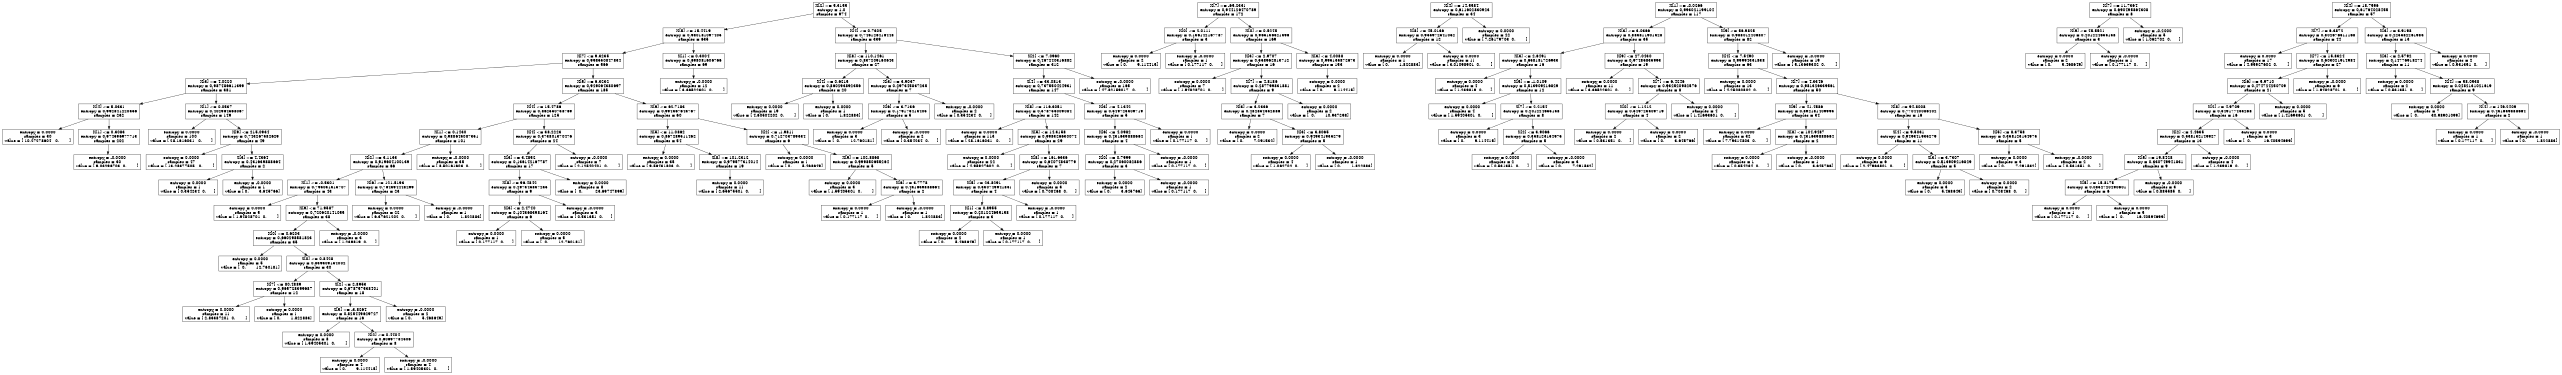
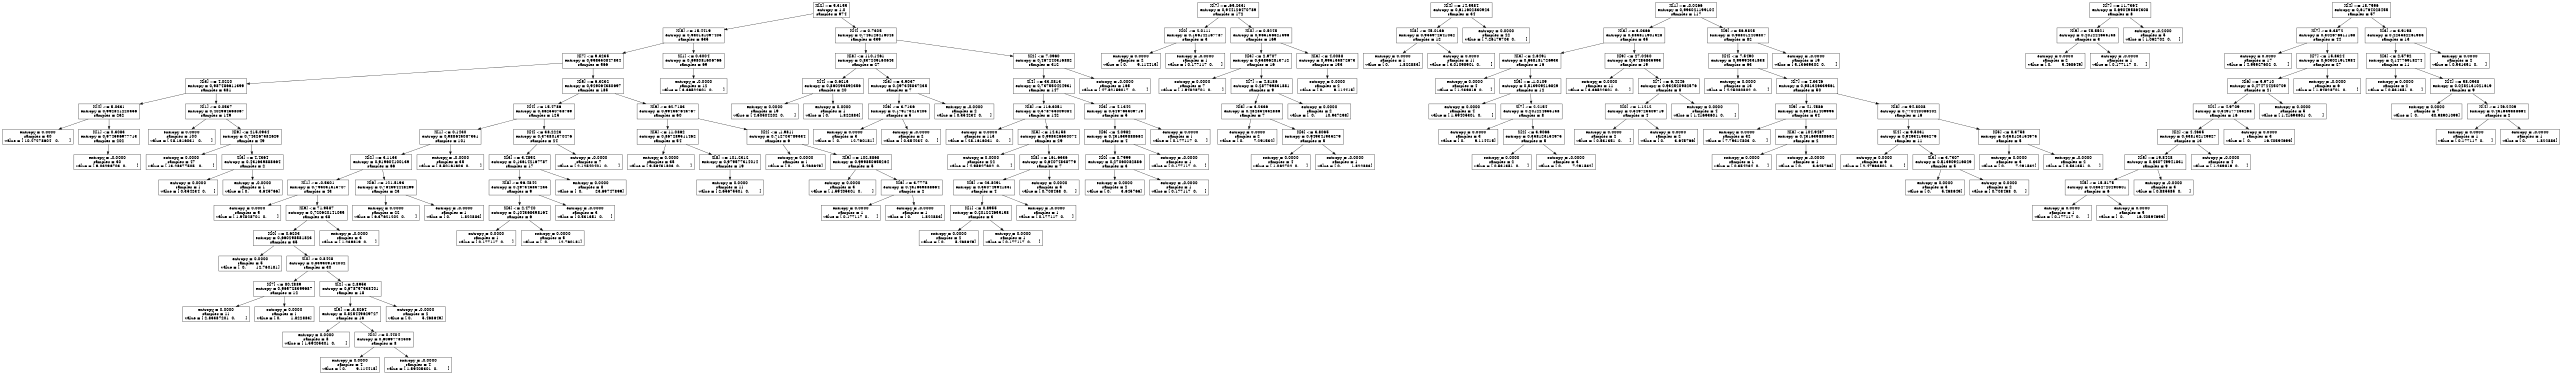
(866, 35) -> (866, 35)
none -> (1044, 97)
(1115, 111) -> (1115, 111)
